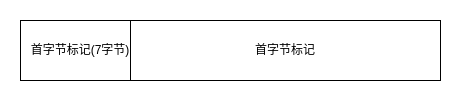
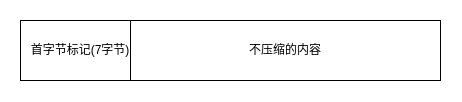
(286, 51) -> (286, 51)
